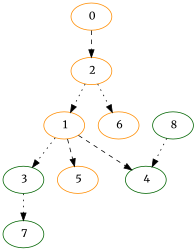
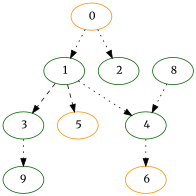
(91, 40) -> (103, 40)
(91, 71) -> (119, 71)
(80, 95) -> (80, 40)
(103, 95) -> (146, 149)
(64, 125) -> (64, 71)
(46, 150) -> (46, 95)
(102, 151) -> (102, 96)
(23, 234) -> (23, 180)
